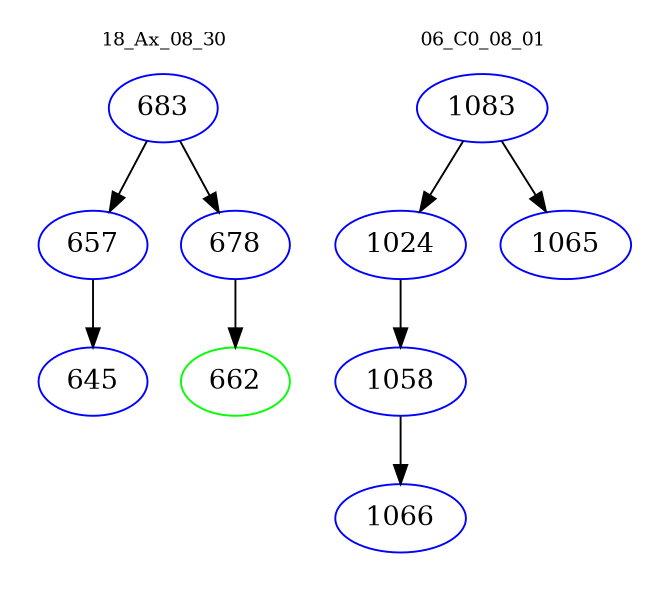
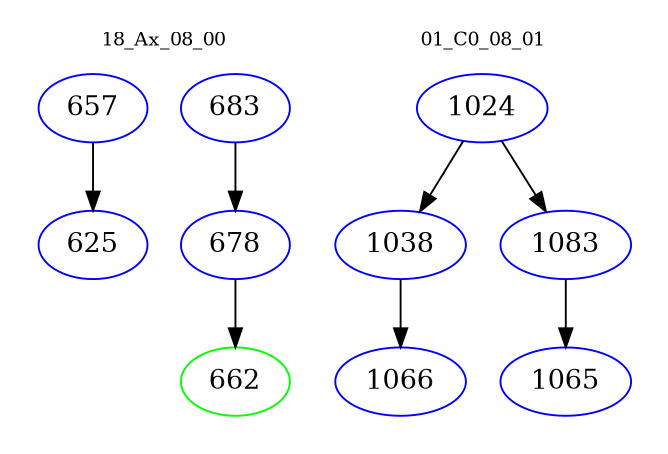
(164, 41) -> (164, 41)
(483, 41) -> (483, 41)
(133, 168) -> none
(447, 168) -> (519, 168)
(93, 382) -> (93, 245)
(401, 382) -> (401, 245)
